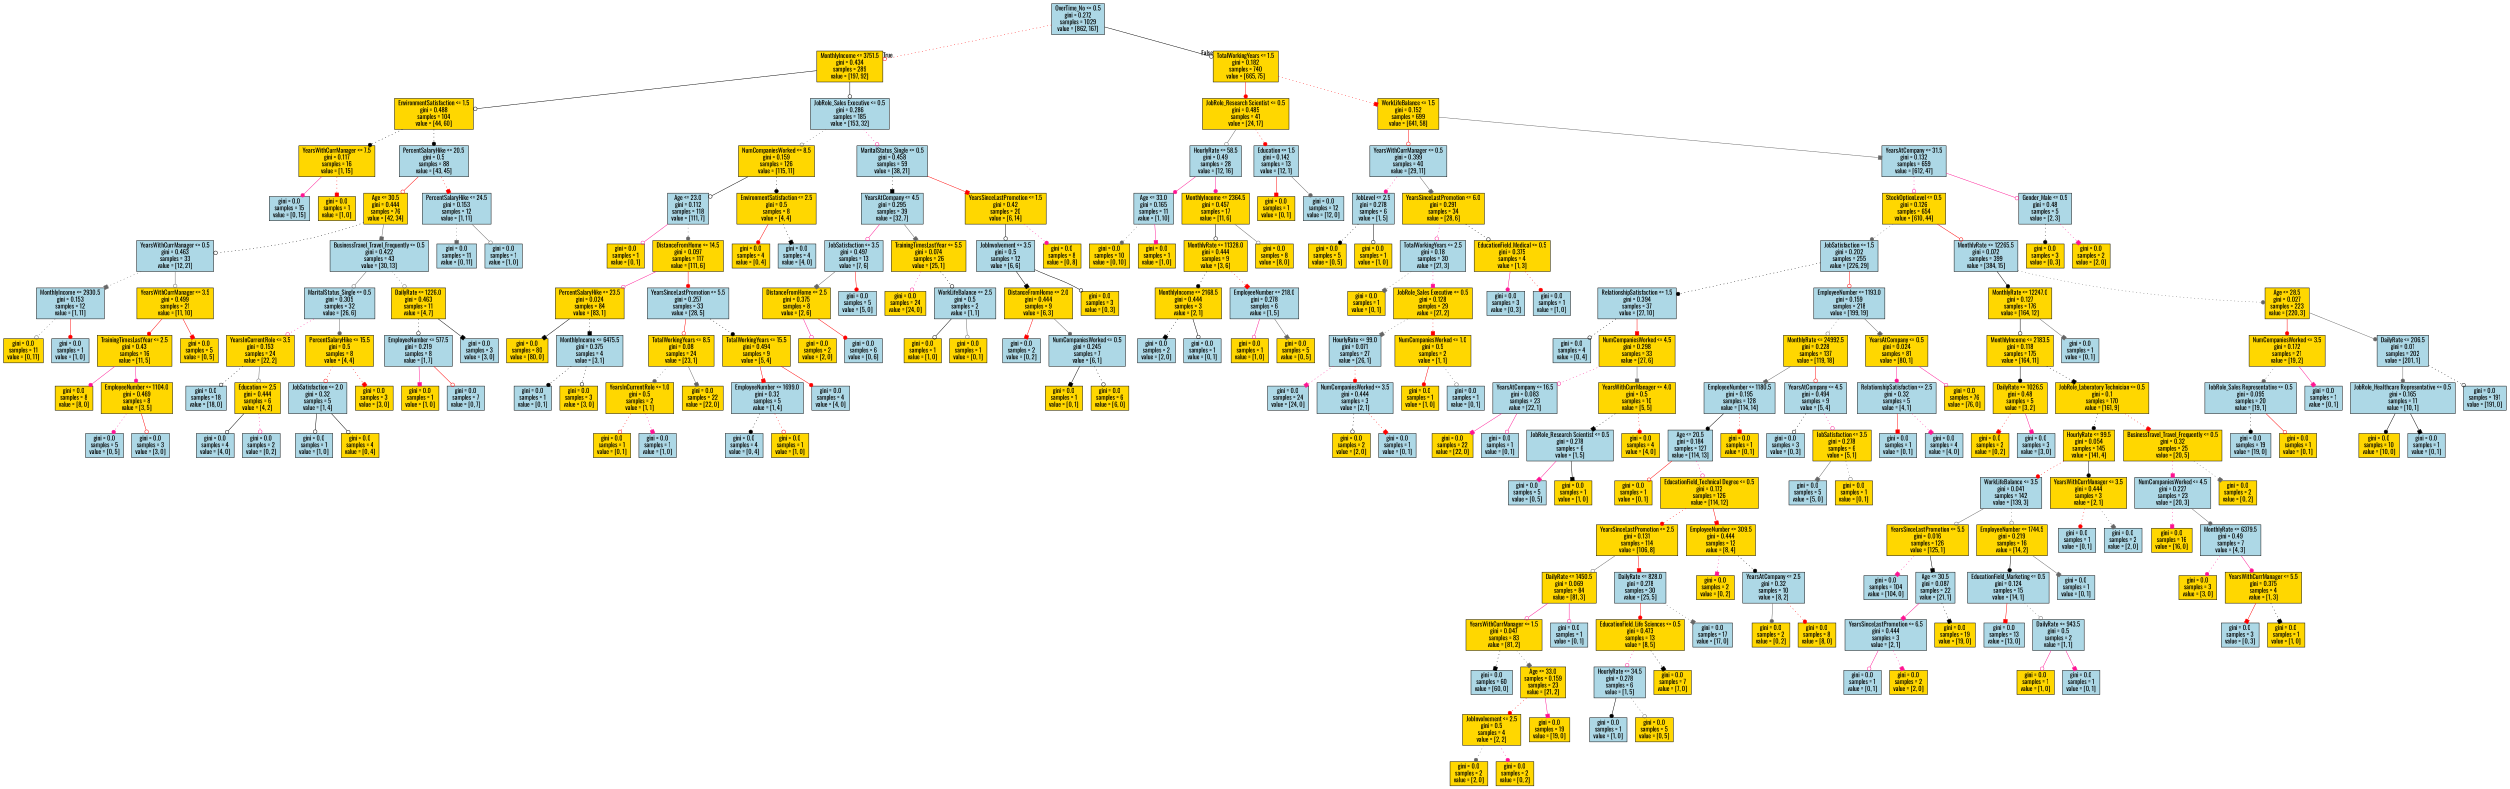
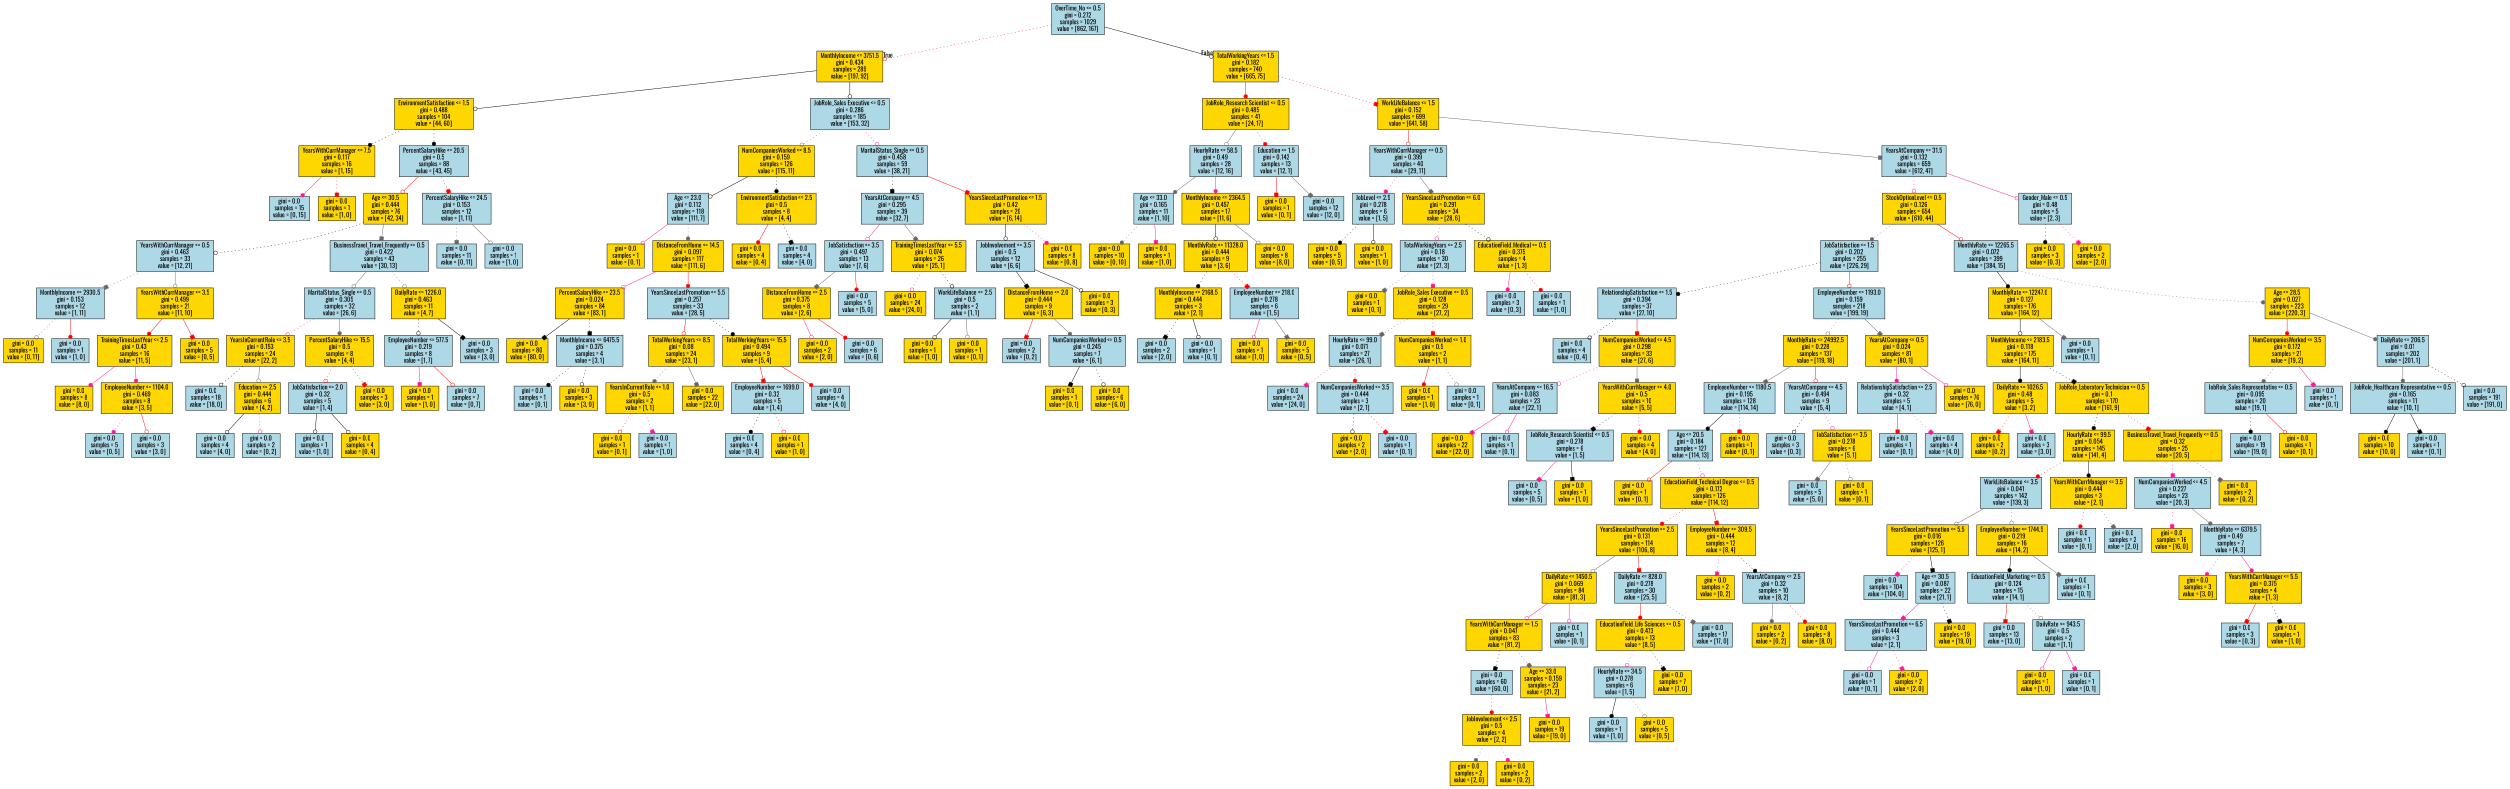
(1186, 184) -> (1186, 184)
(1300, 185) -> (1300, 185)
(1519, 705) -> (1492, 703)
